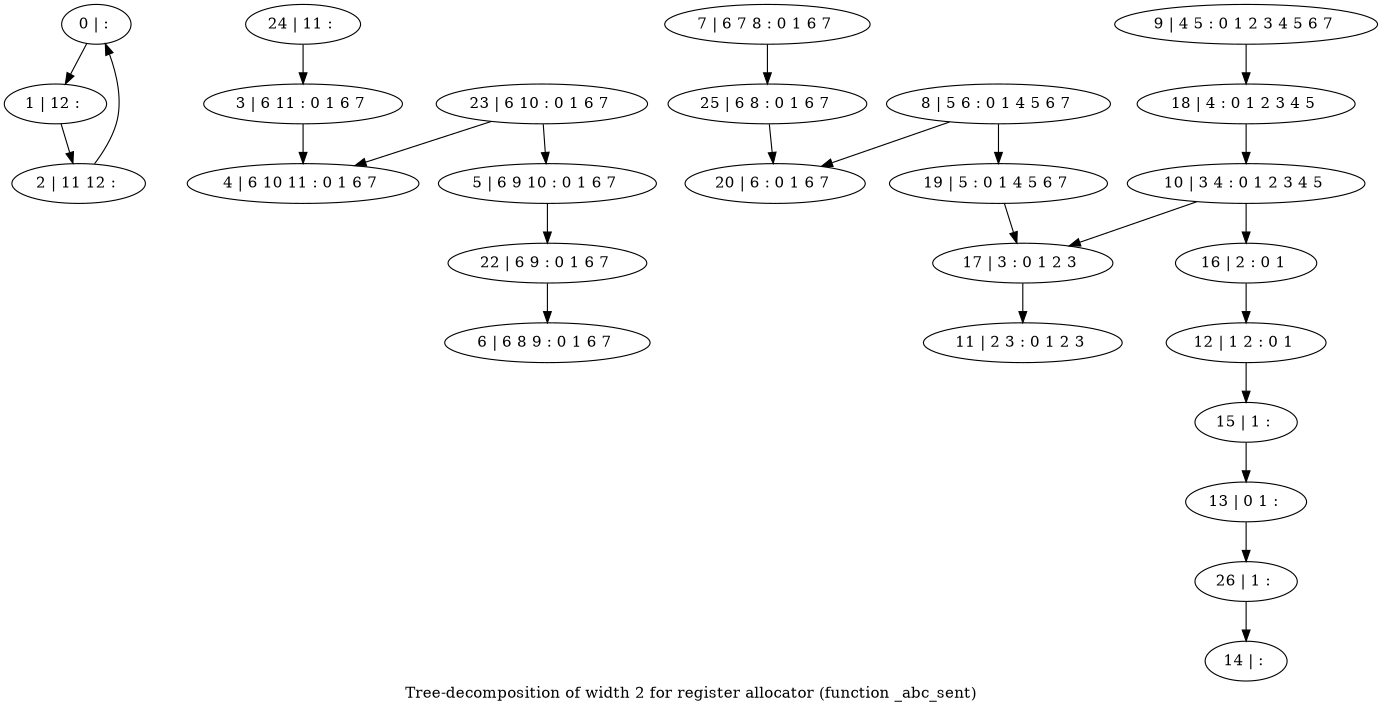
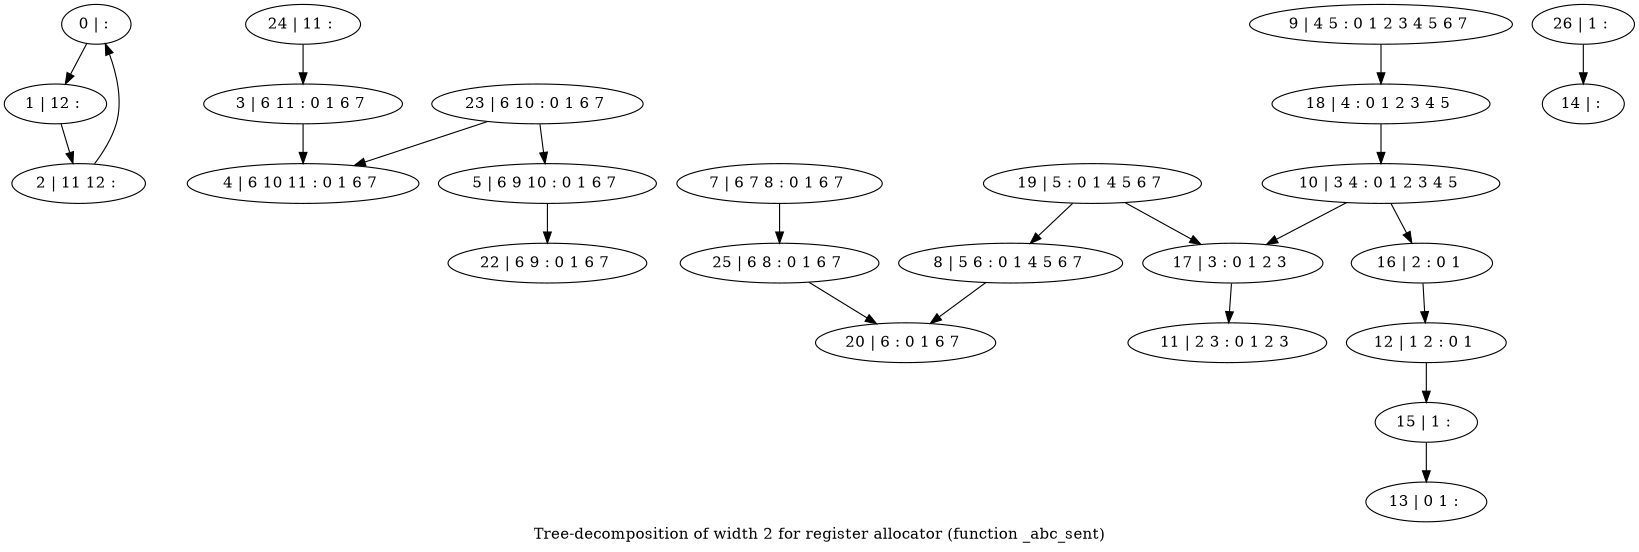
(998, 138) -> (1056, 220)
(547, 343) -> none
(1246, 536) -> none
